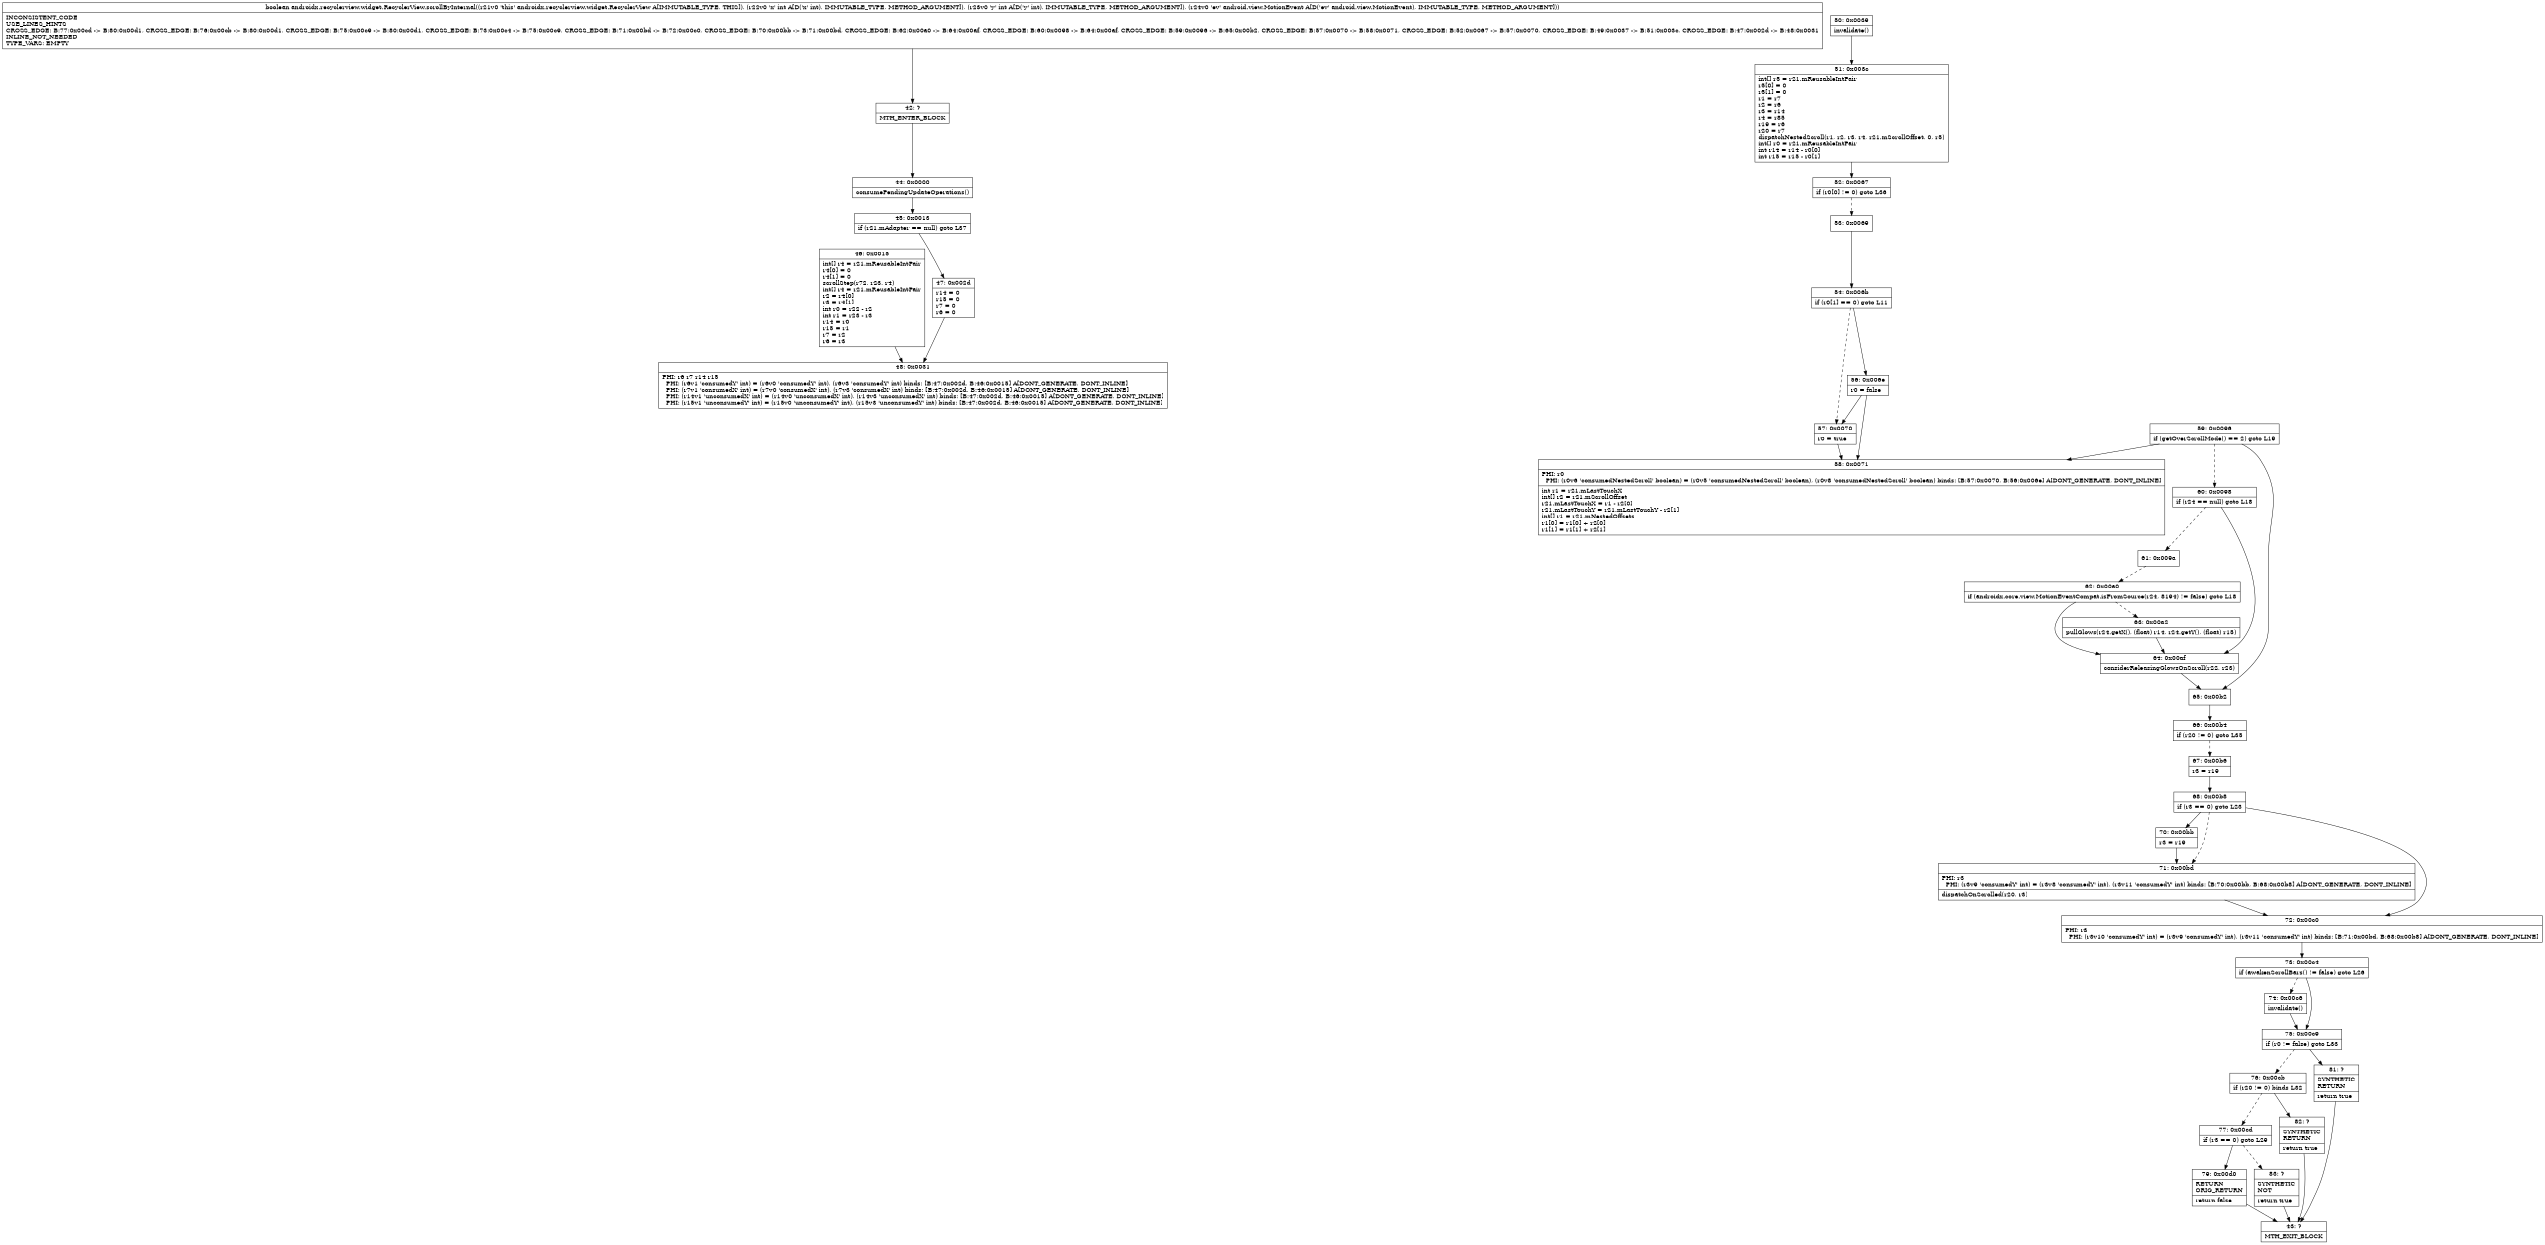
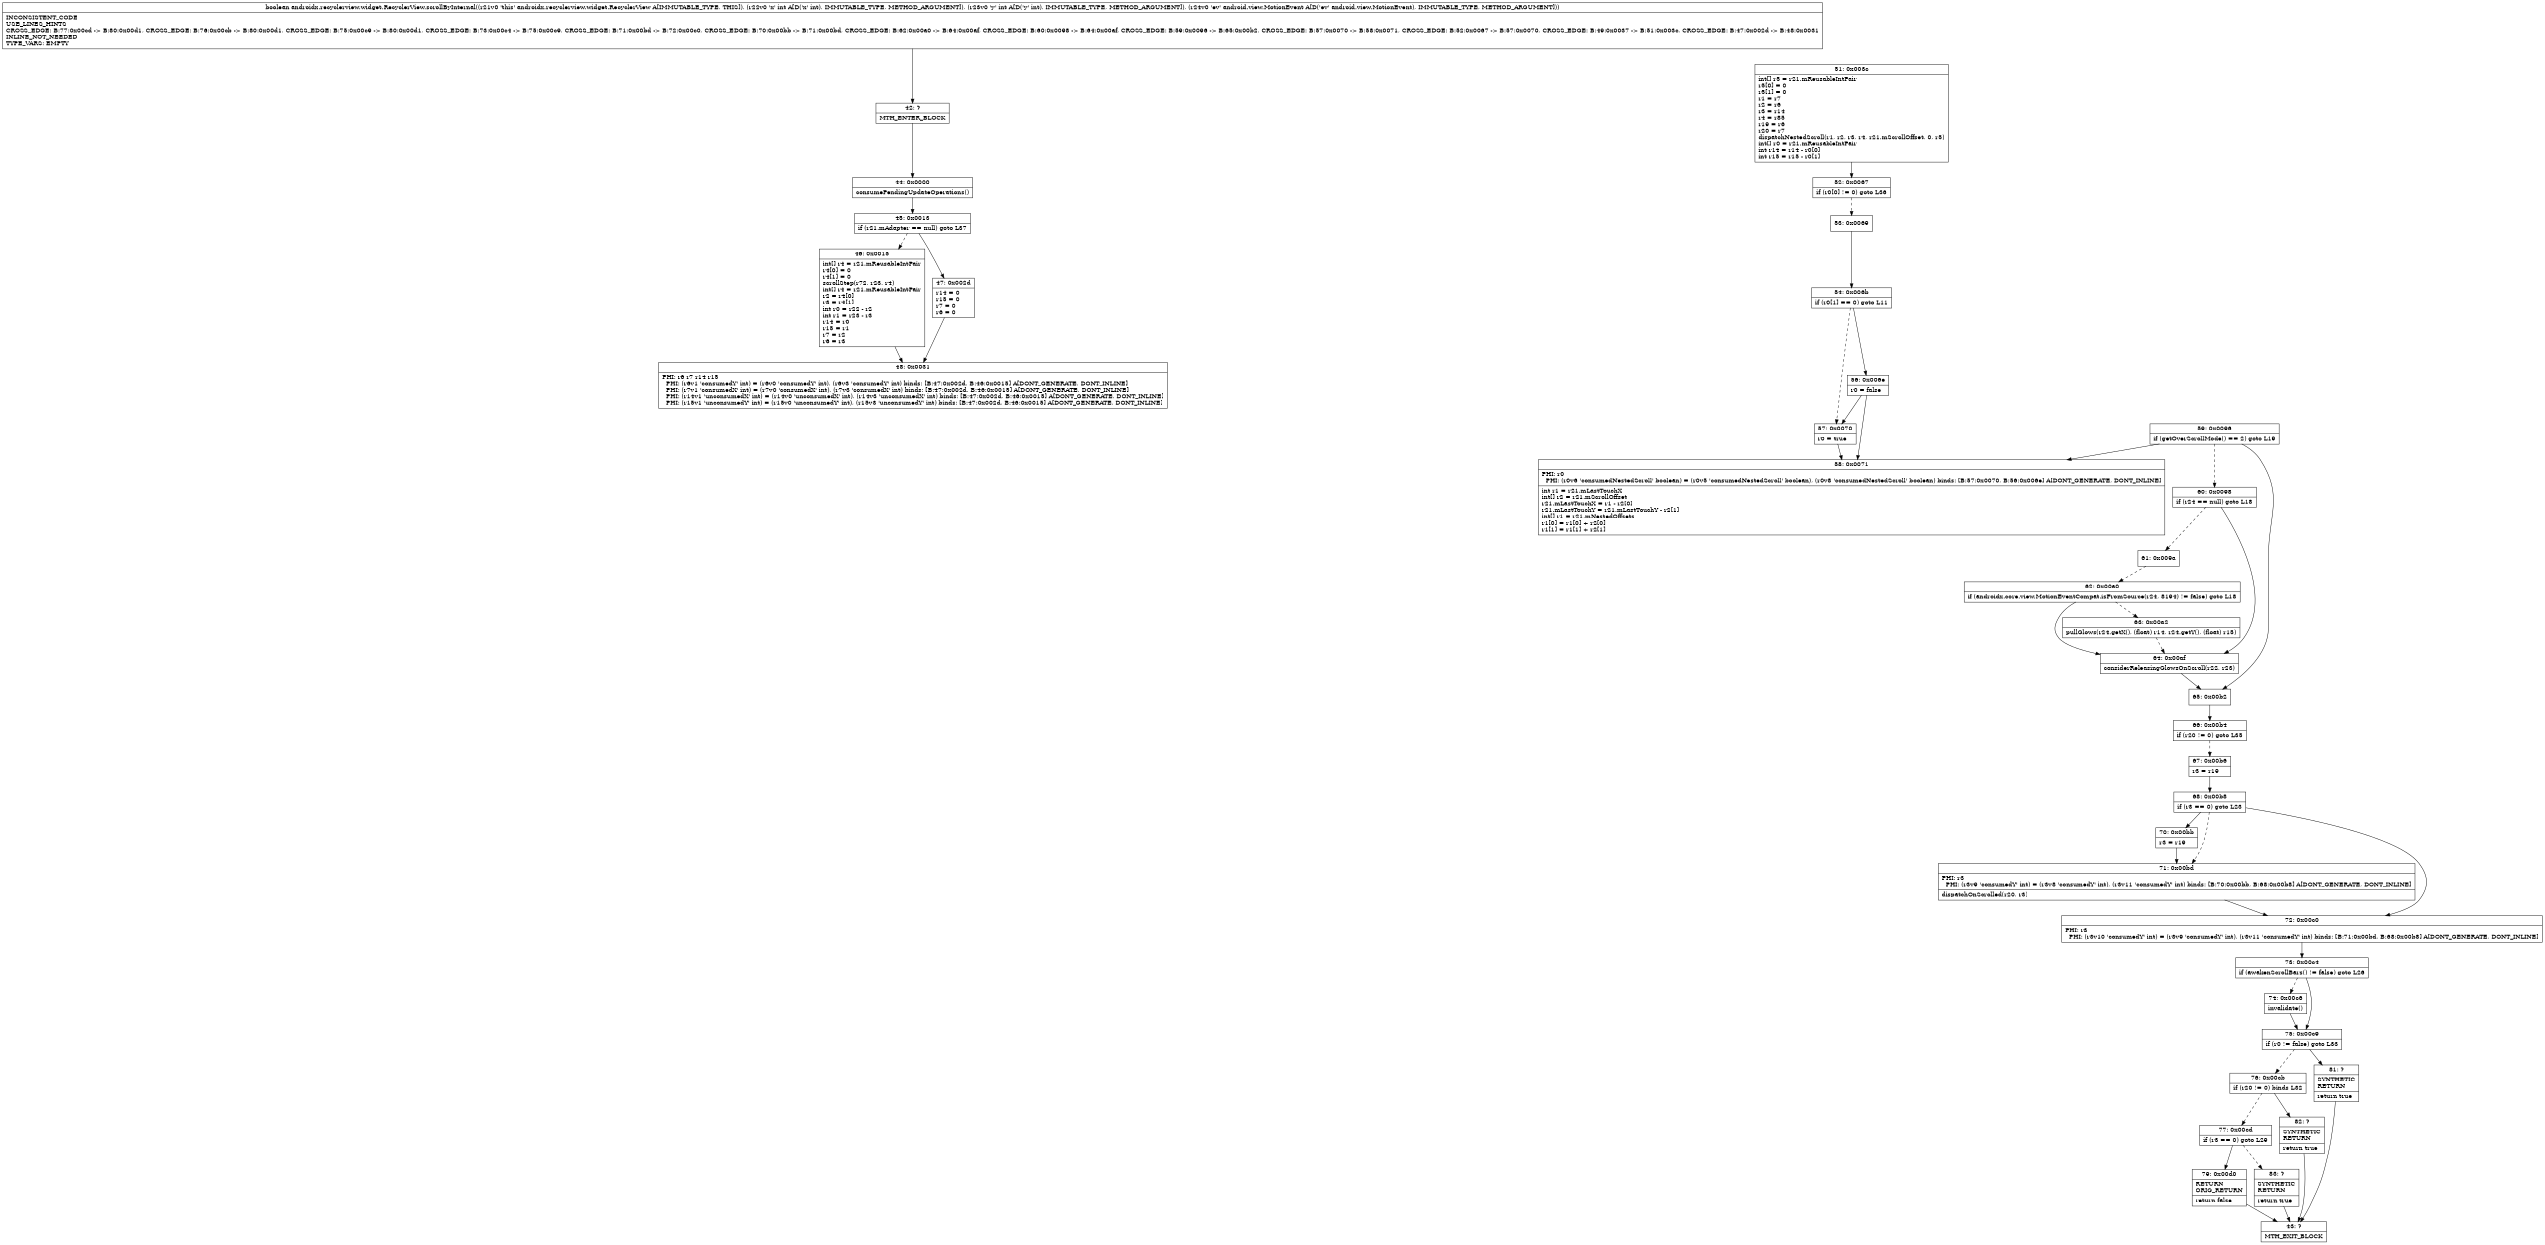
(1852, 26) -> none
none -> (904, 239)
(2159, 644) -> (2159, 644)
(2265, 1190) -> (2272, 1190)
